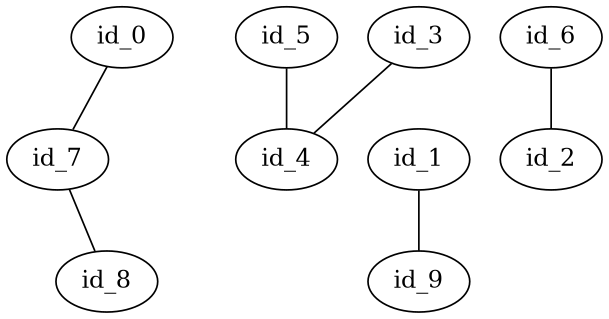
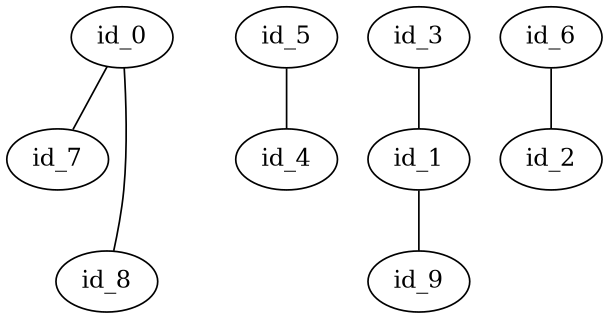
(353, 98) -> (419, 99)
(82, 220) -> (126, 160)
